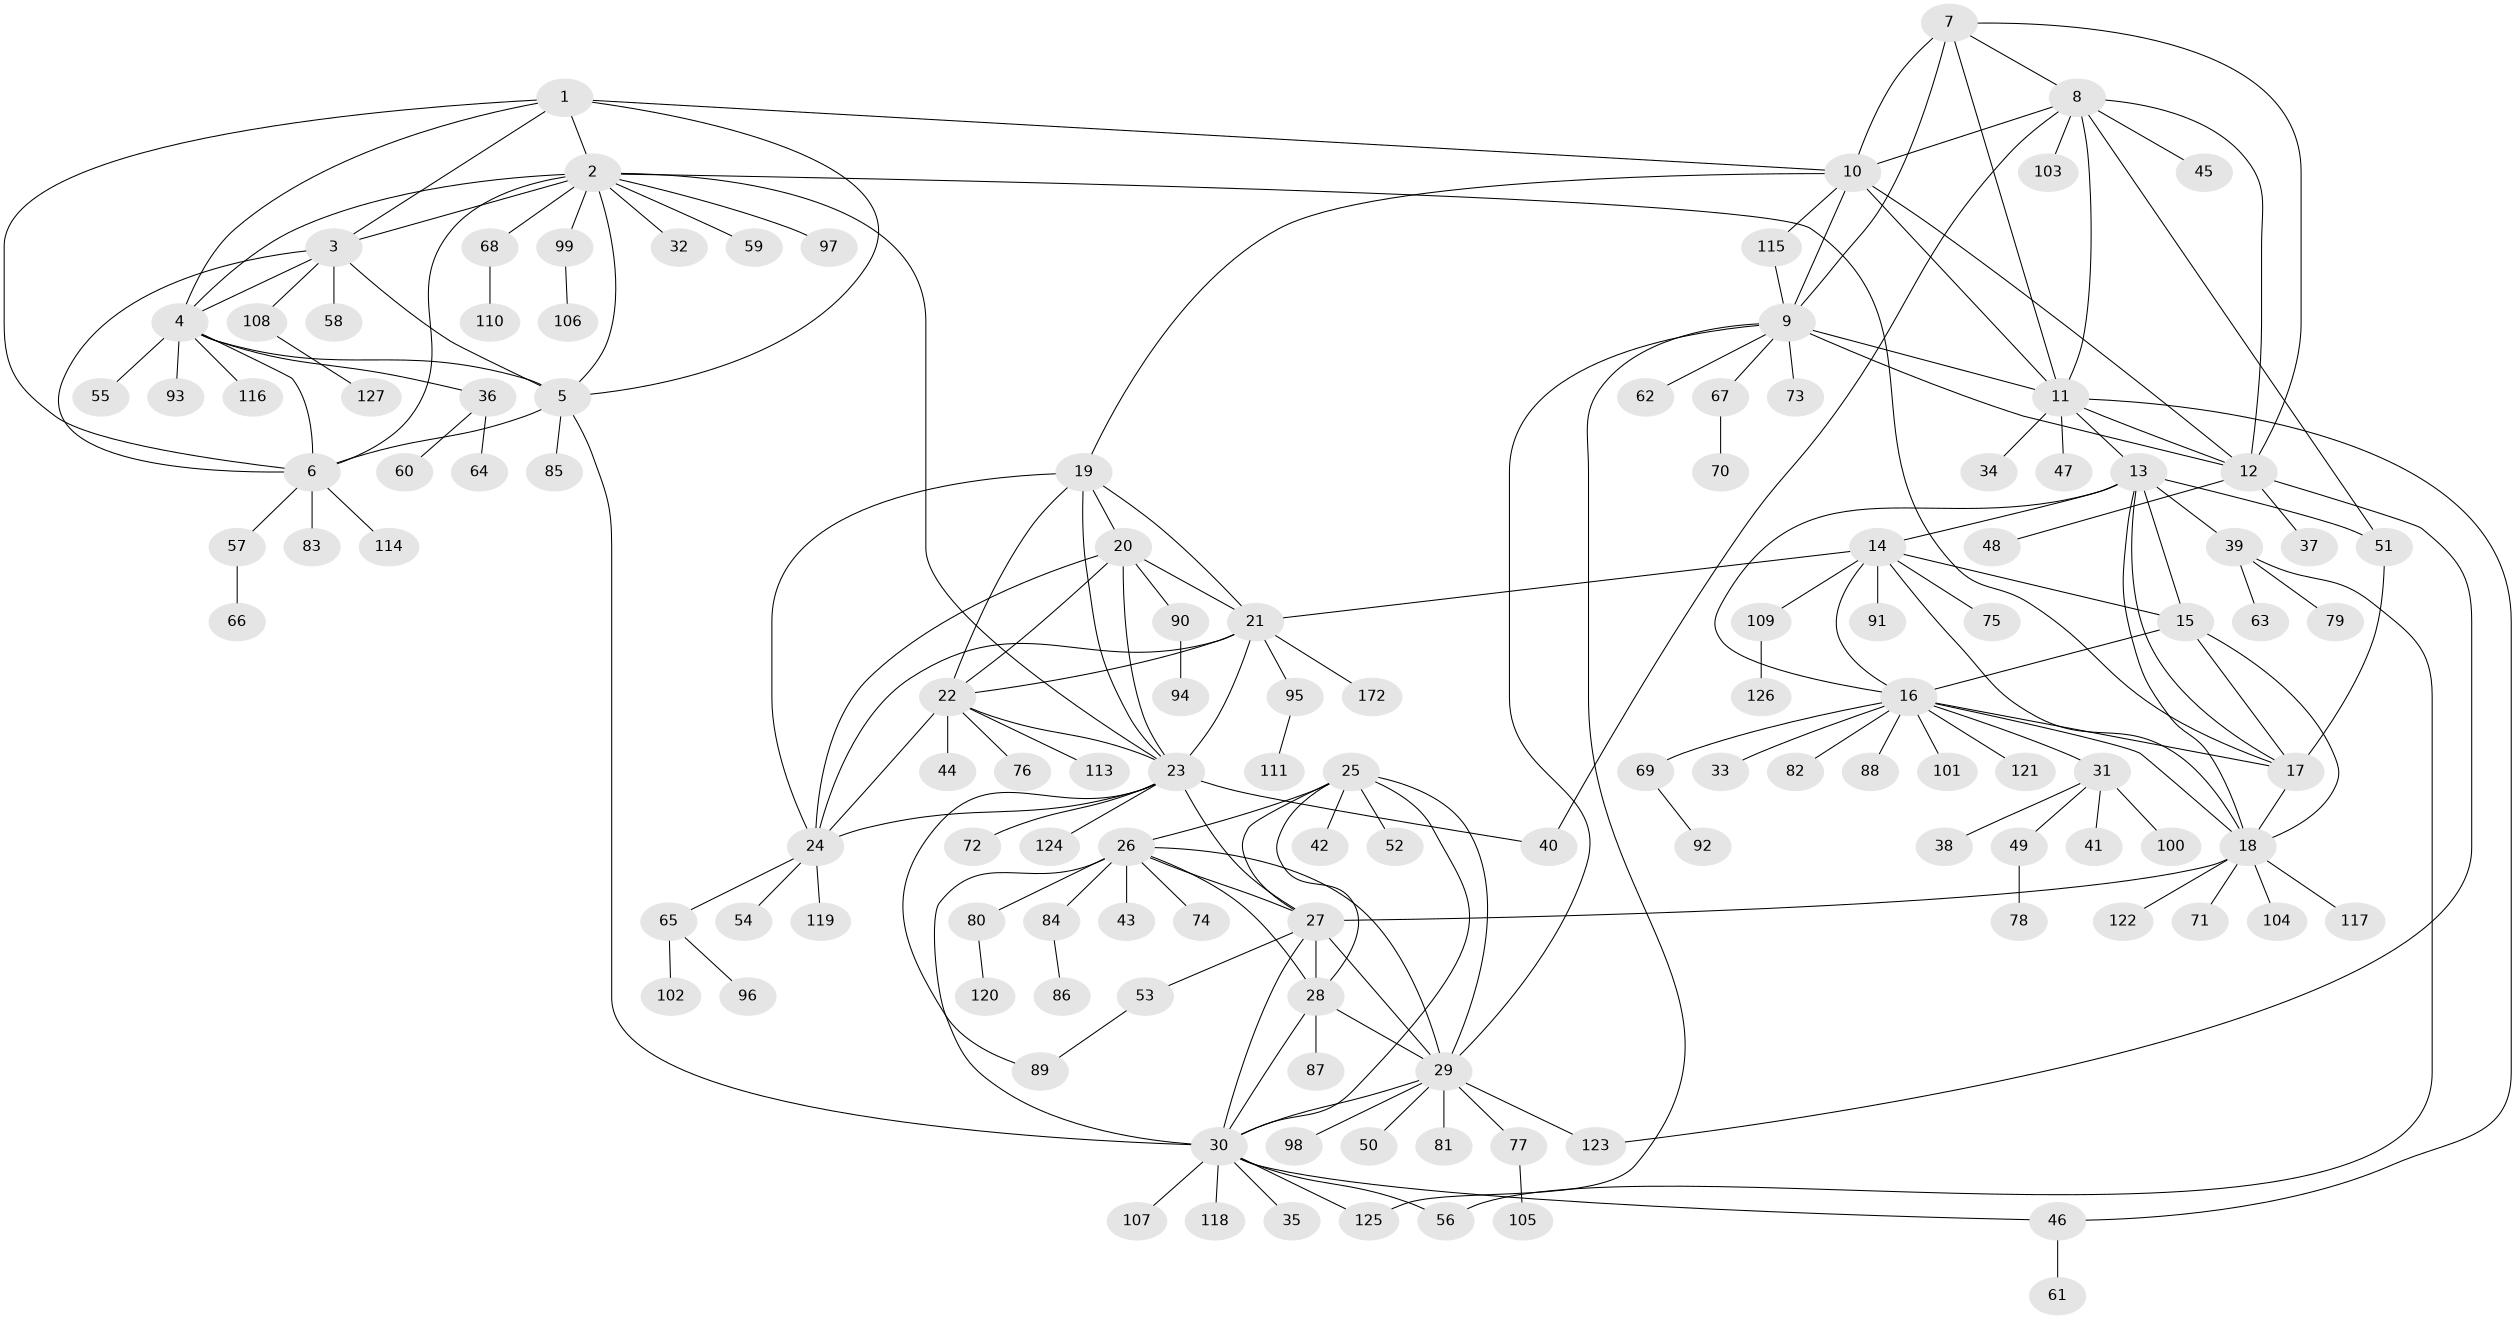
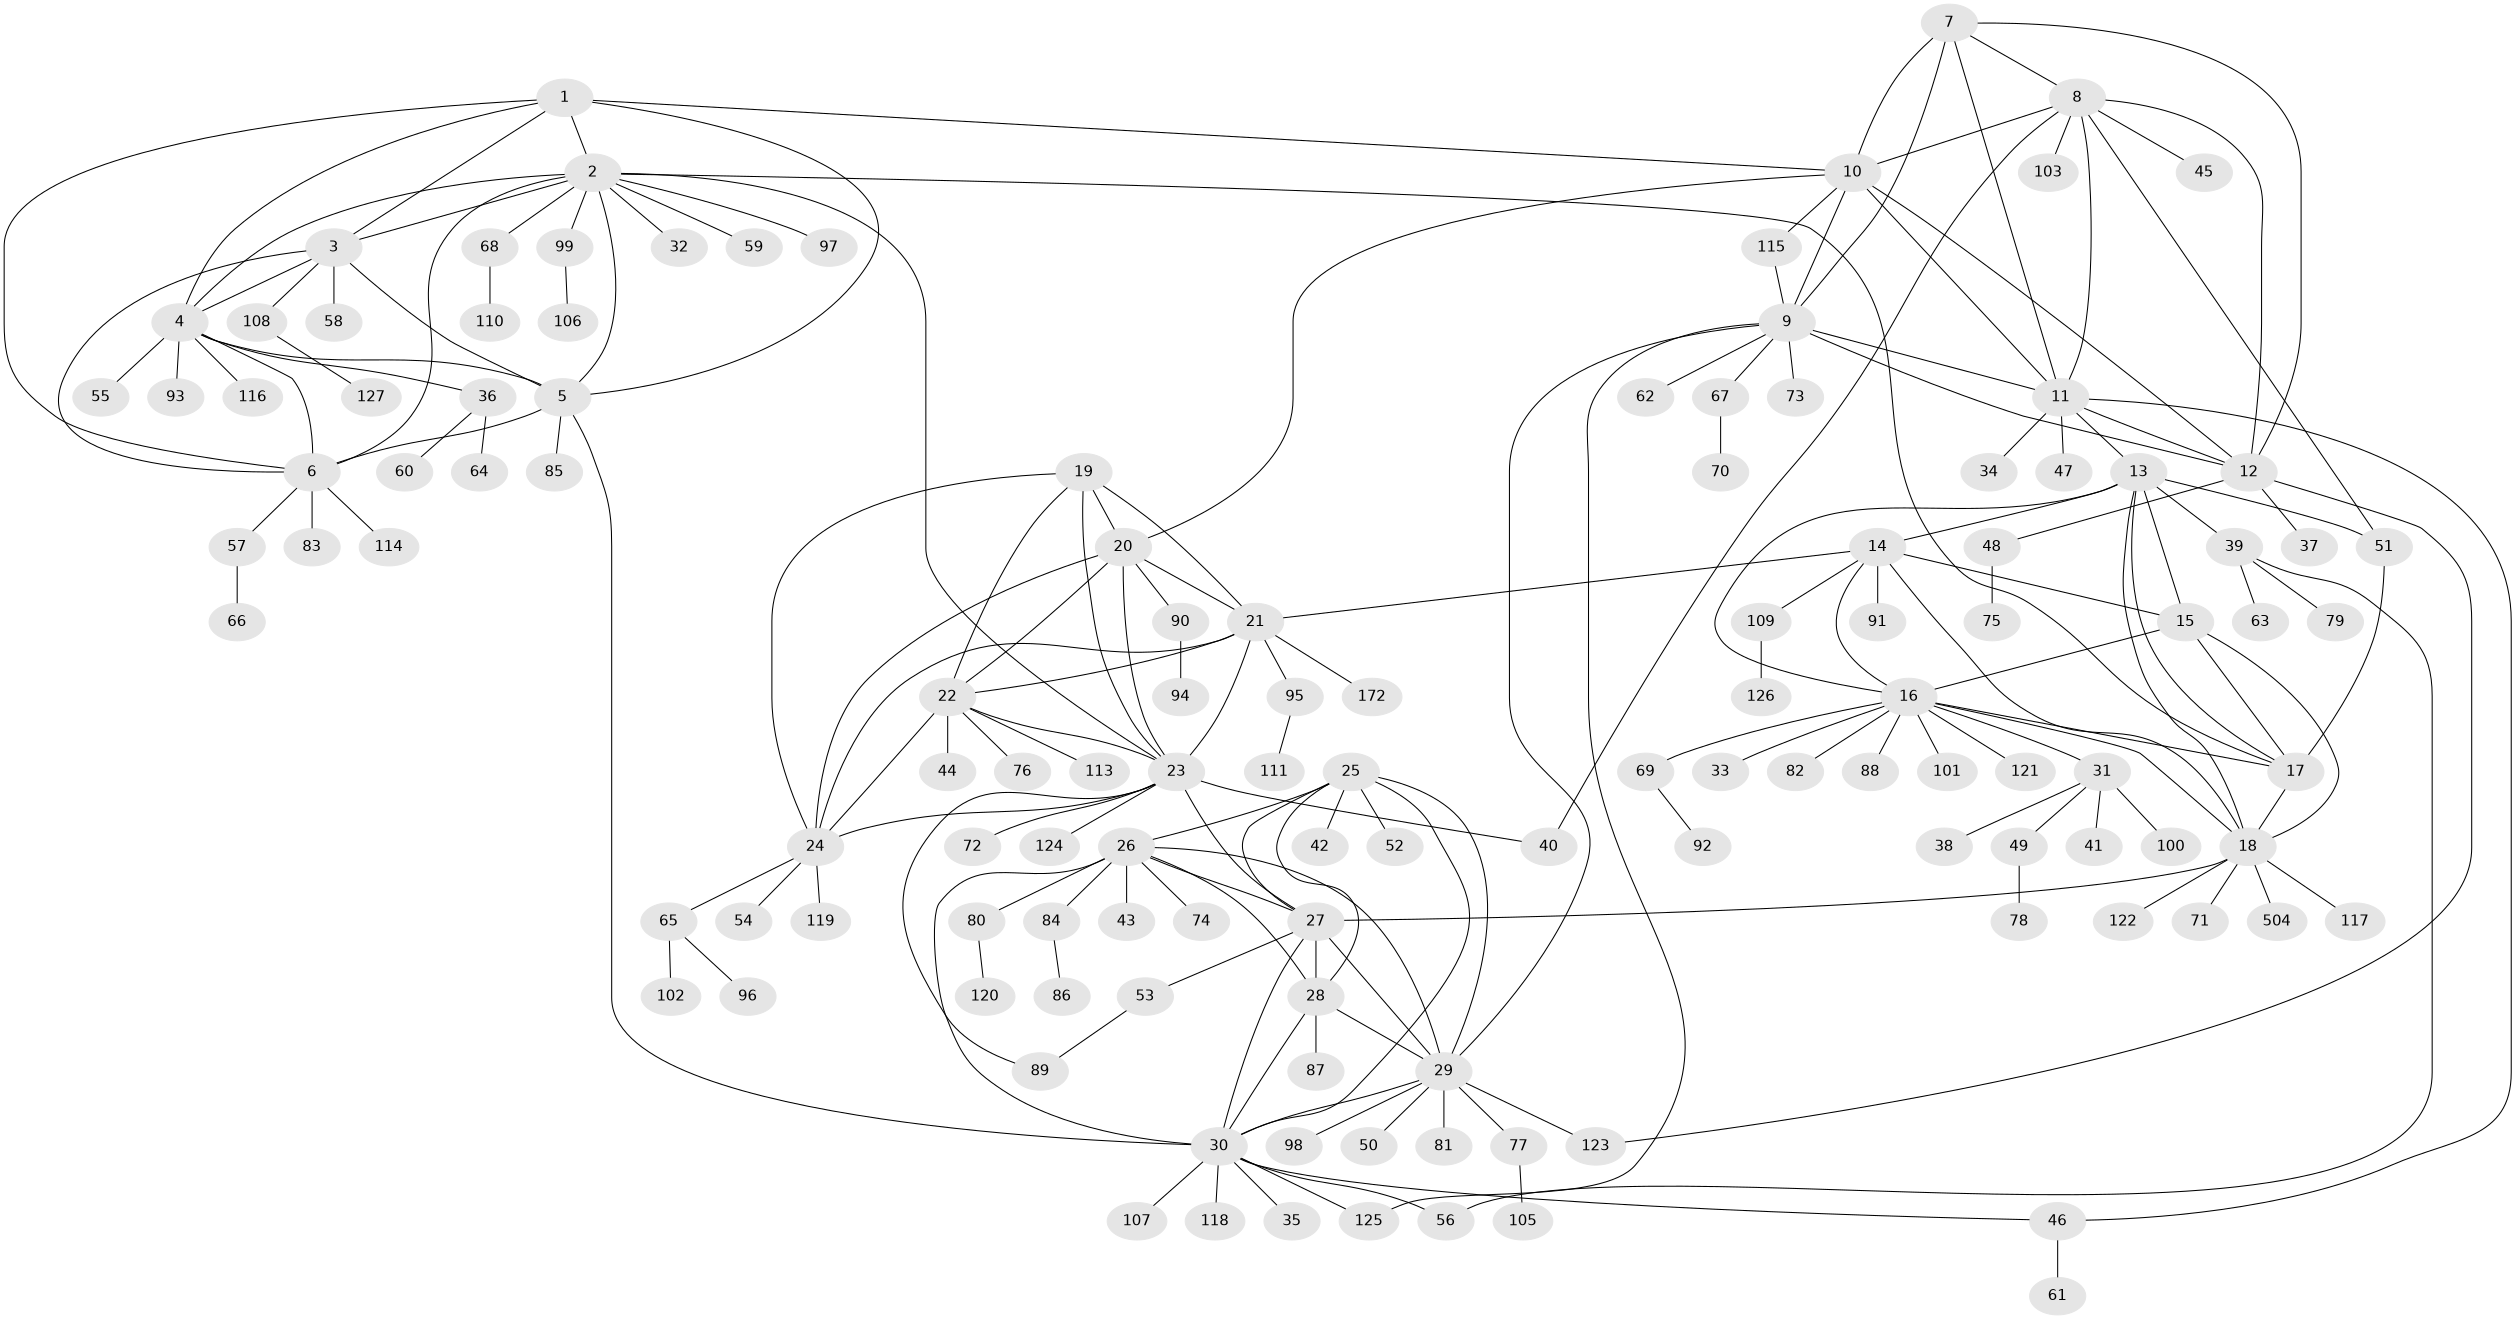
(1380, 200) -> (1399, 239)
(1935, 585) -> (1992, 585)
(2277, 922) -> (2277, 922)
